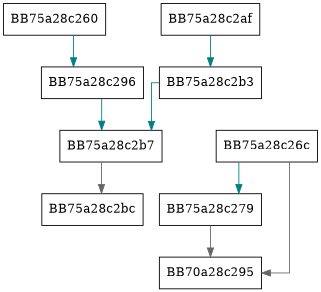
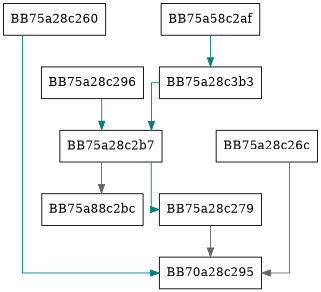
(210, 19) -> (210, 19)
(74, 47) -> (22, 218)
(210, 83) -> (210, 83)
(239, 173) -> (151, 186)
(92, 210) -> (92, 210)
